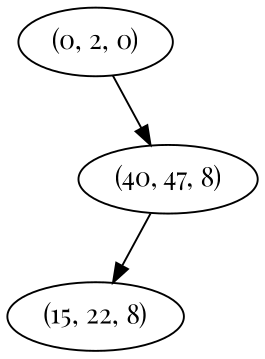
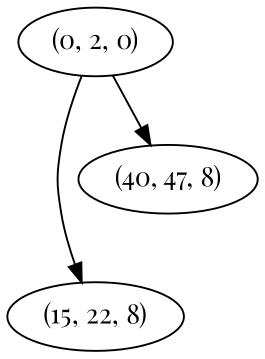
(136, 239) -> (58, 170)
